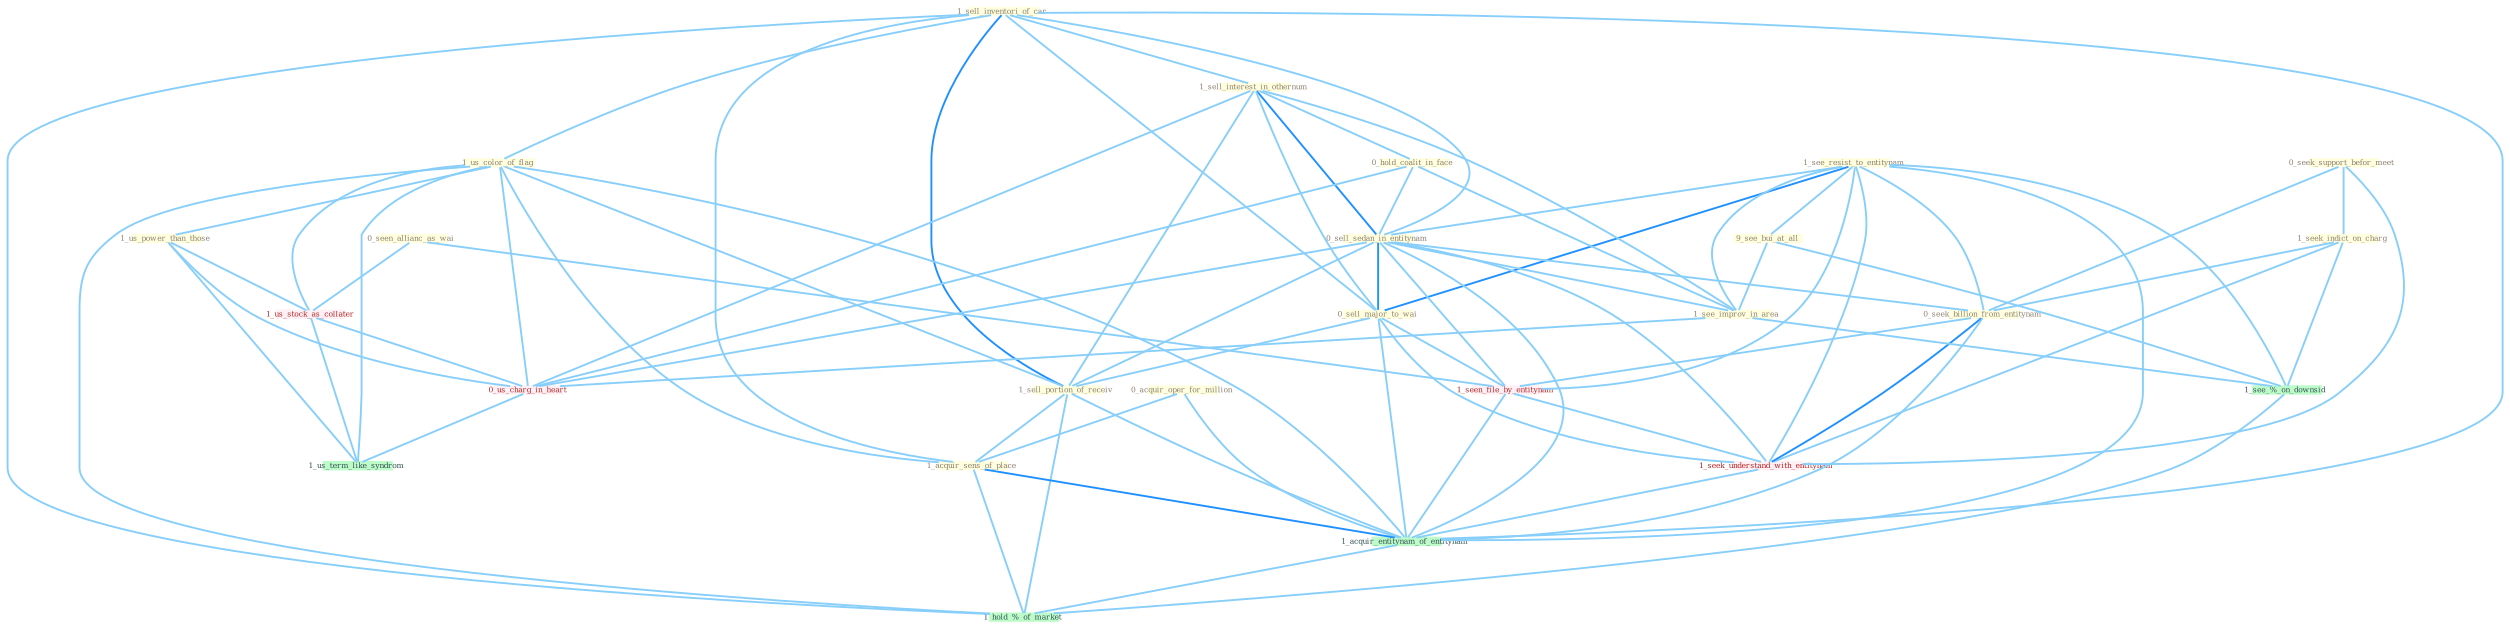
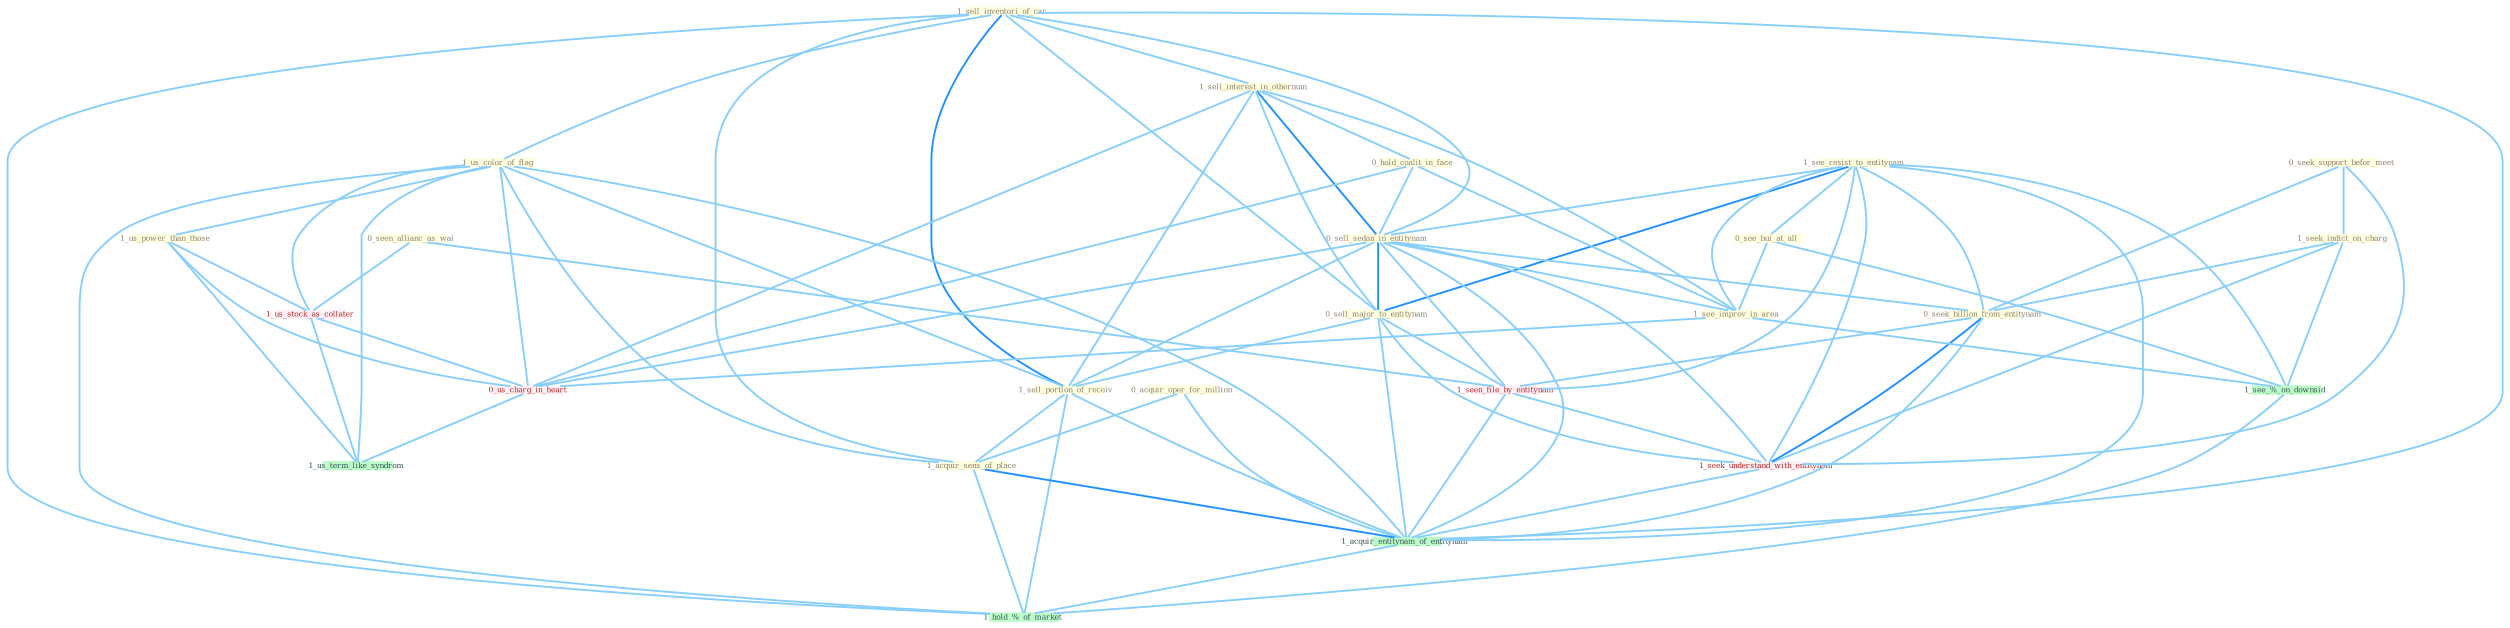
(1768, 239) -> (1768, 239)
(1378, 314) -> (1378, 314)
